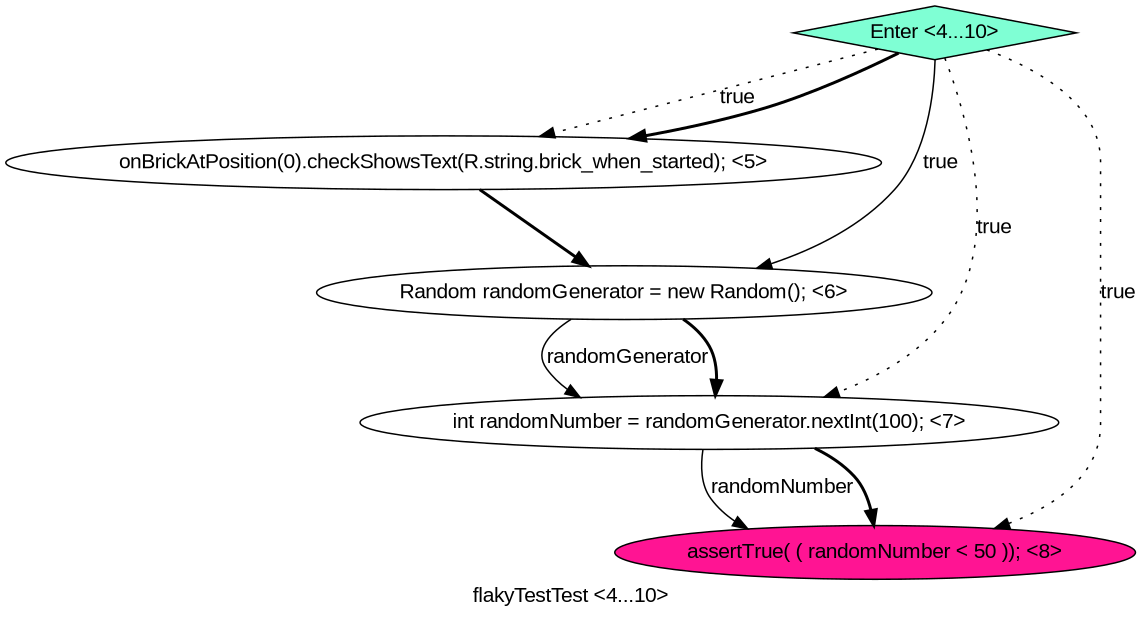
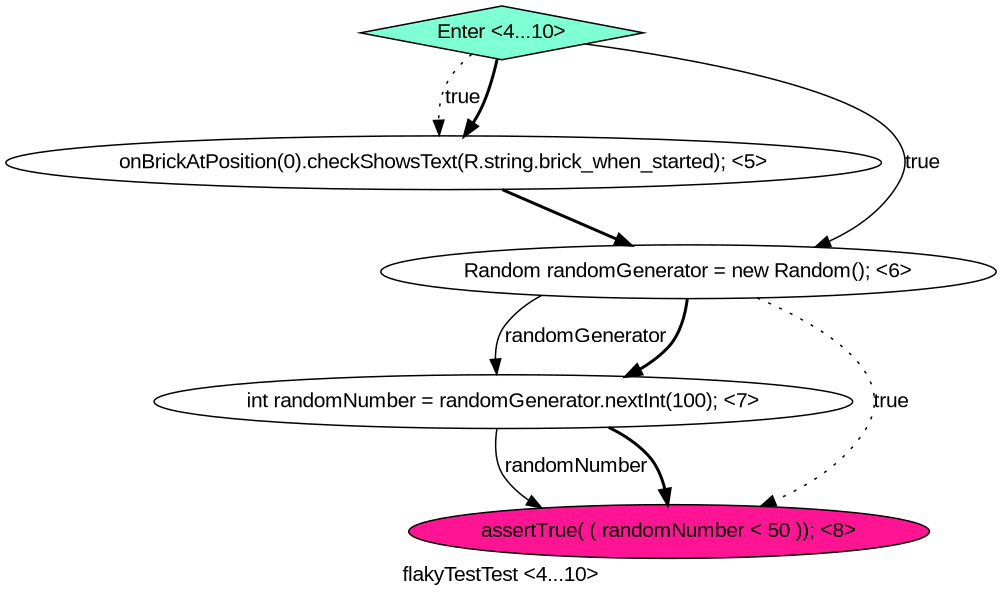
(973, 255) -> none
(1101, 280) -> (873, 393)
